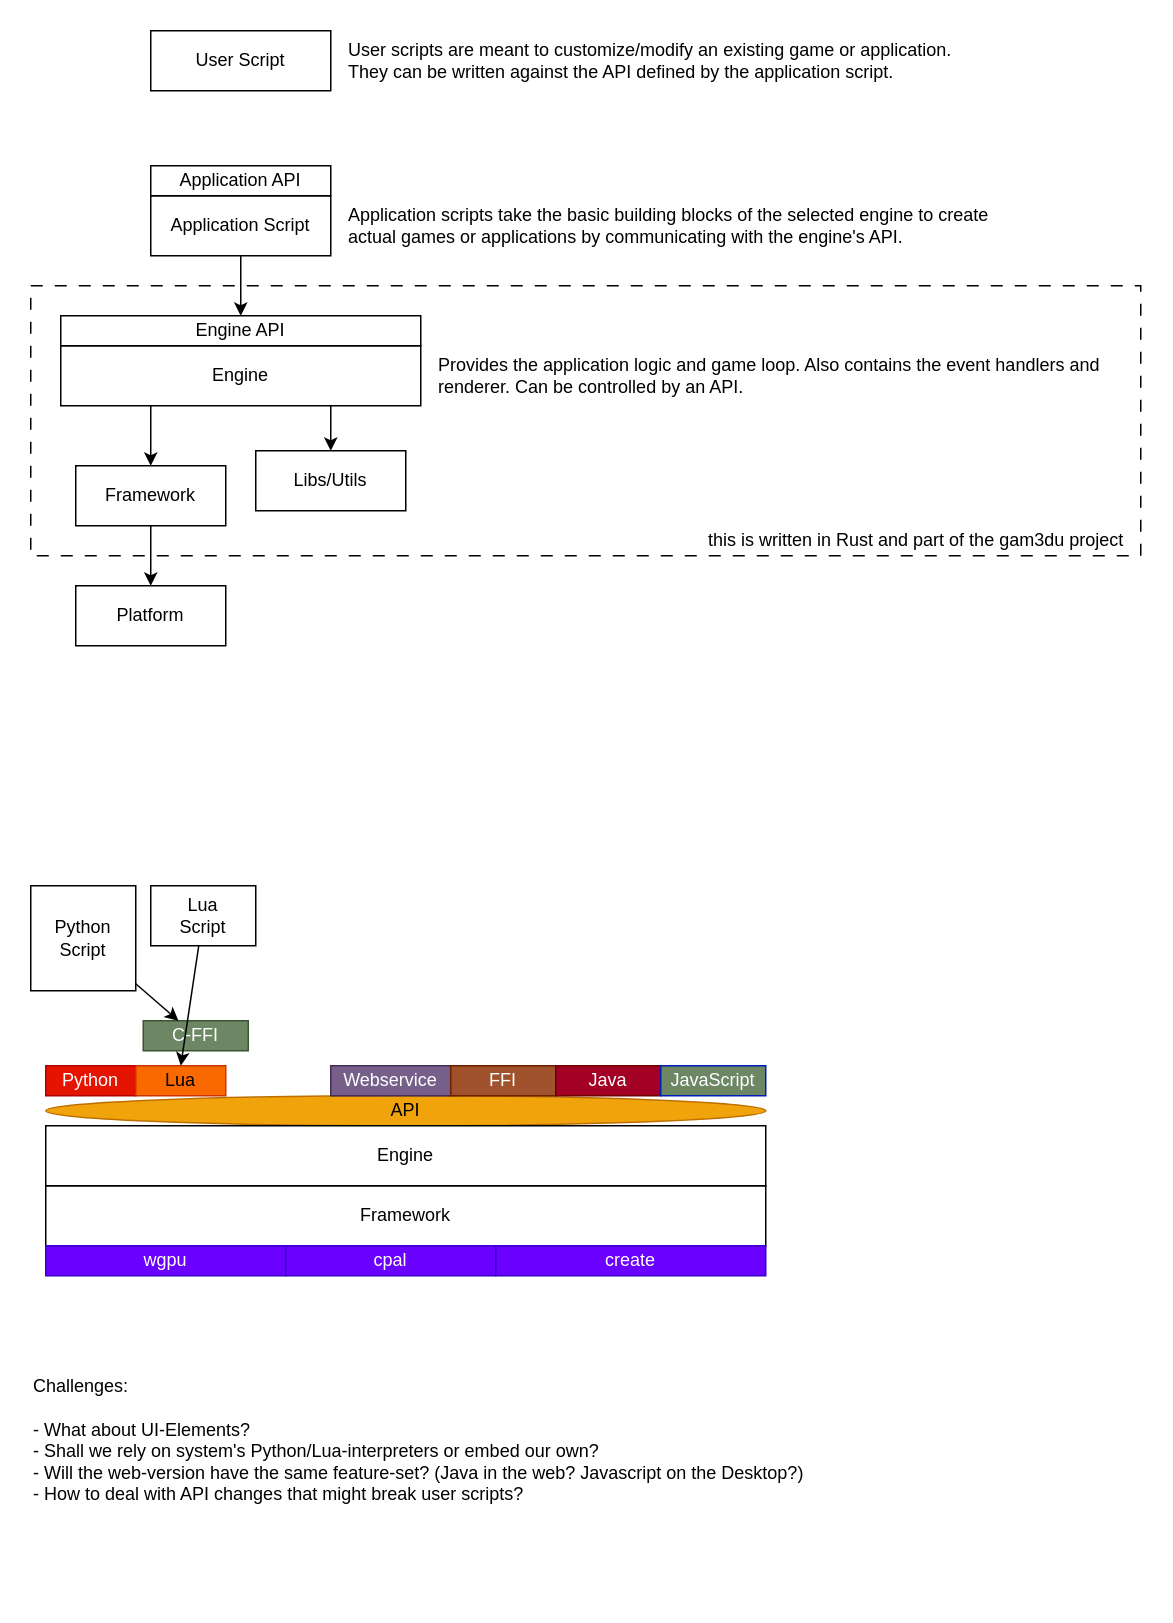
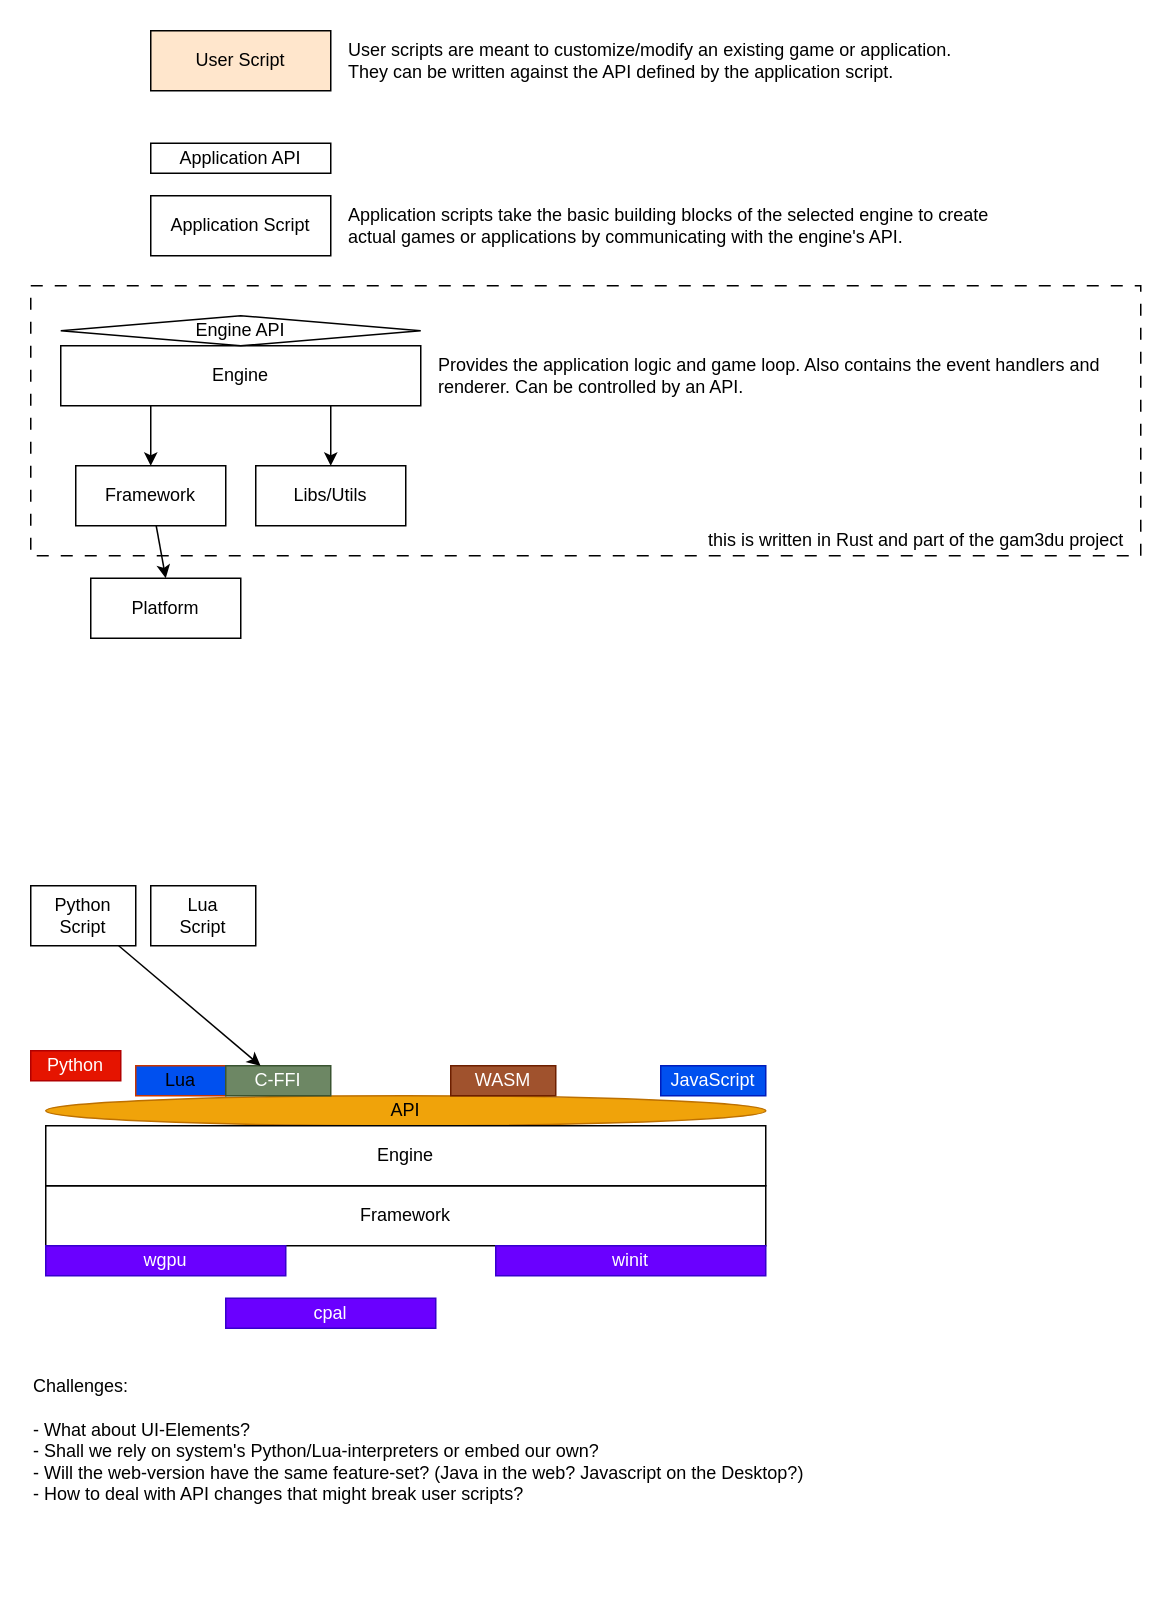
(241, 61) -> (241, 61)
(241, 181) -> (241, 158)
(241, 281) -> none
(241, 331) -> (241, 331)
(331, 481) -> (331, 496)
(151, 616) -> (166, 608)
(83, 938) -> (83, 916)
(191, 1001) -> none
(196, 1036) -> (278, 1081)
(91, 1081) -> (76, 1066)
(181, 1081) -> (181, 1081)
(391, 1081) -> none
(503, 1081) -> (503, 1081)
(608, 1081) -> none
(713, 1081) -> (713, 1081)
(391, 1261) -> (331, 1313)
(631, 1261) -> (631, 1261)
